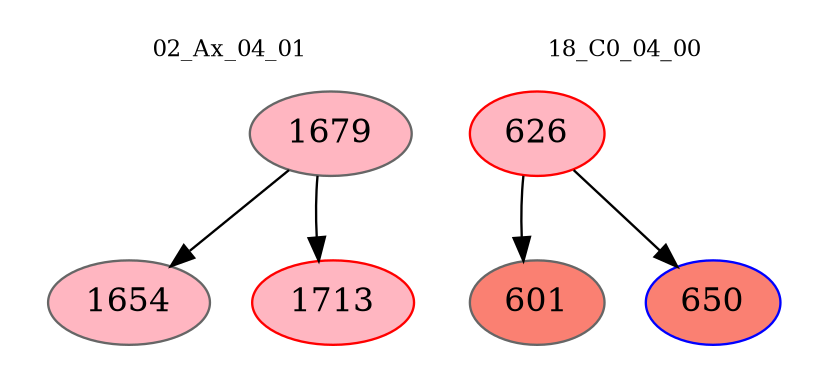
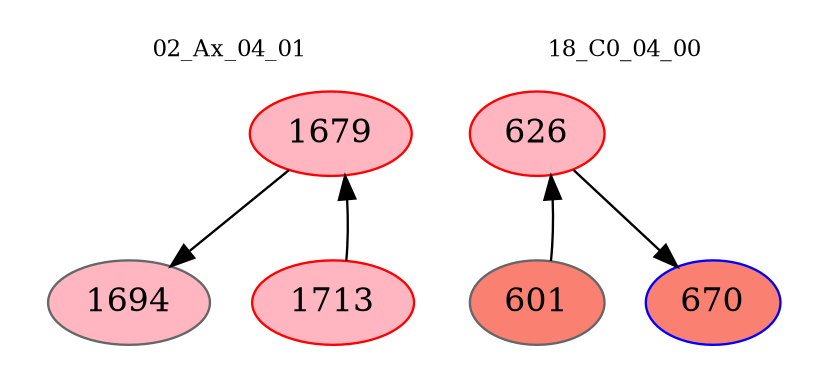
(331, 134) -> (331, 134)
(316, 206) -> (348, 230)
(522, 206) -> (553, 230)
(129, 303) -> (129, 303)
(713, 303) -> (713, 303)
